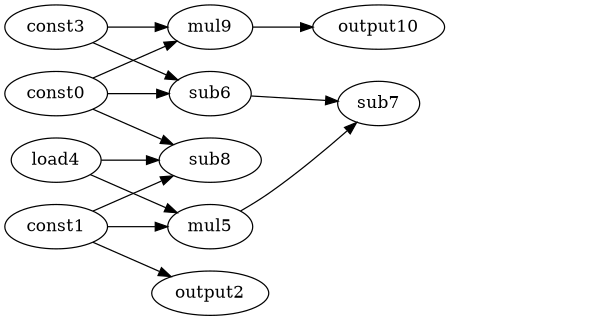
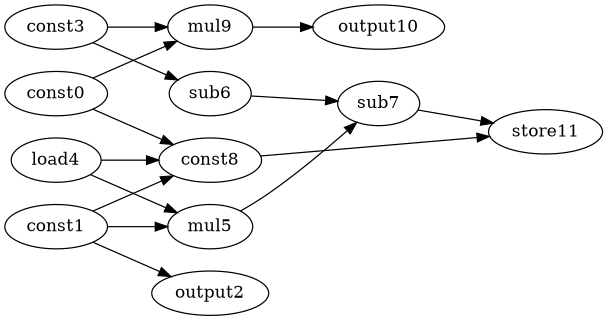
(132, 94) -> none
none -> (546, 132)
(210, 160) -> (210, 160)
